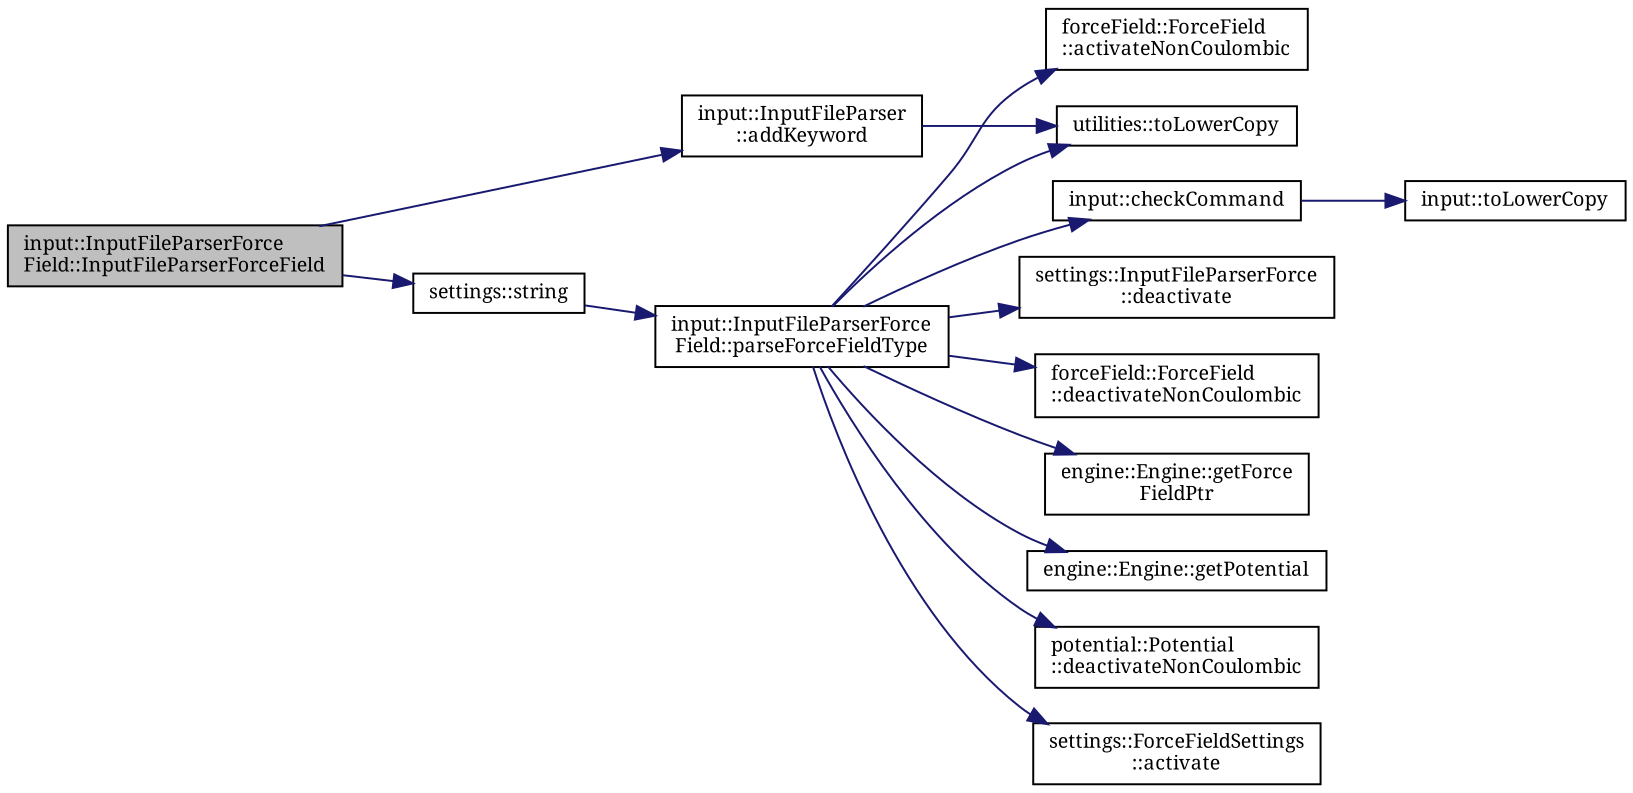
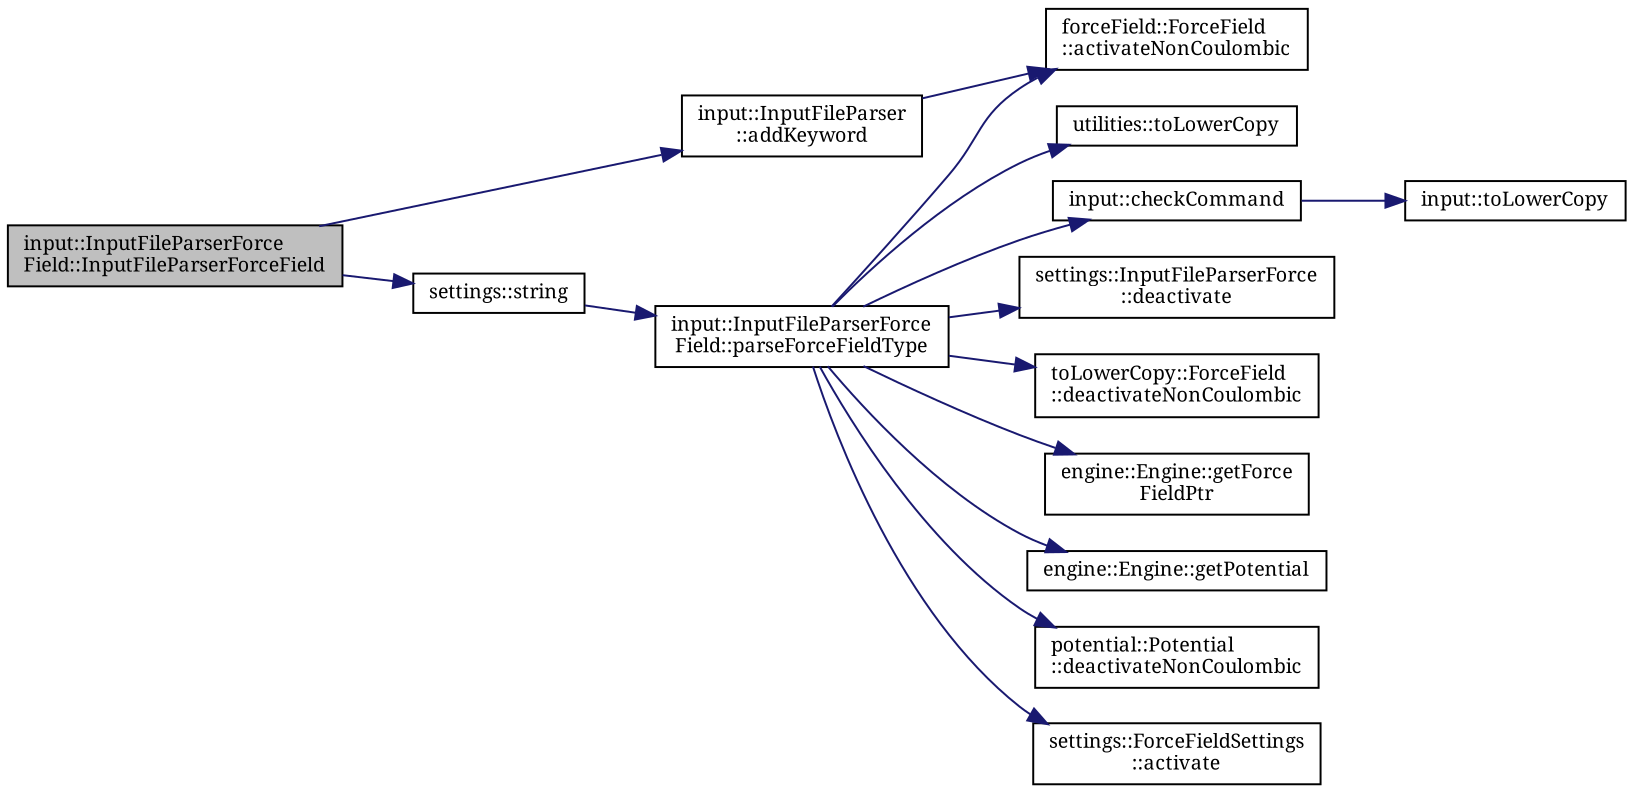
(968, 126) -> (976, 86)
(1177, 386) -> (1177, 386)
